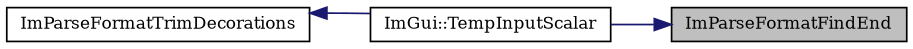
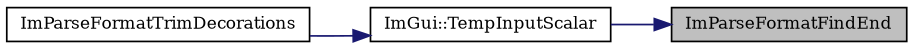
(349, 13) -> (331, 36)
